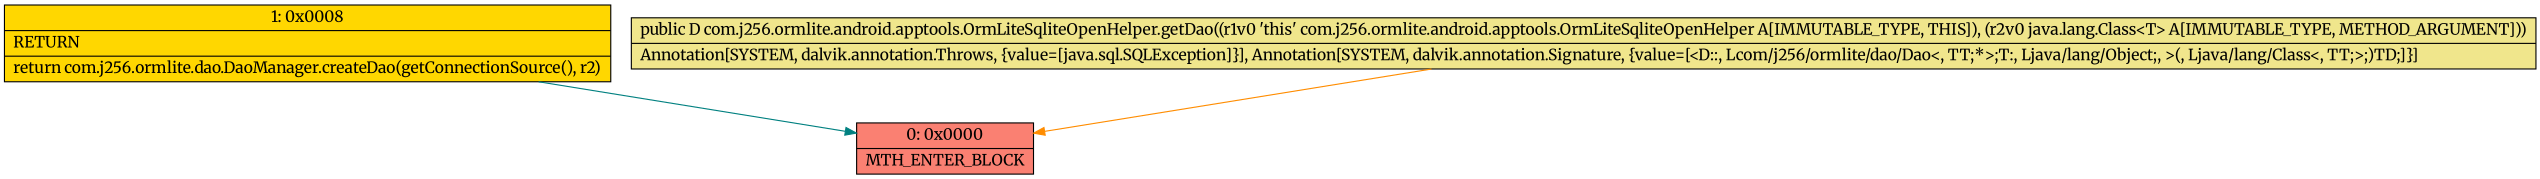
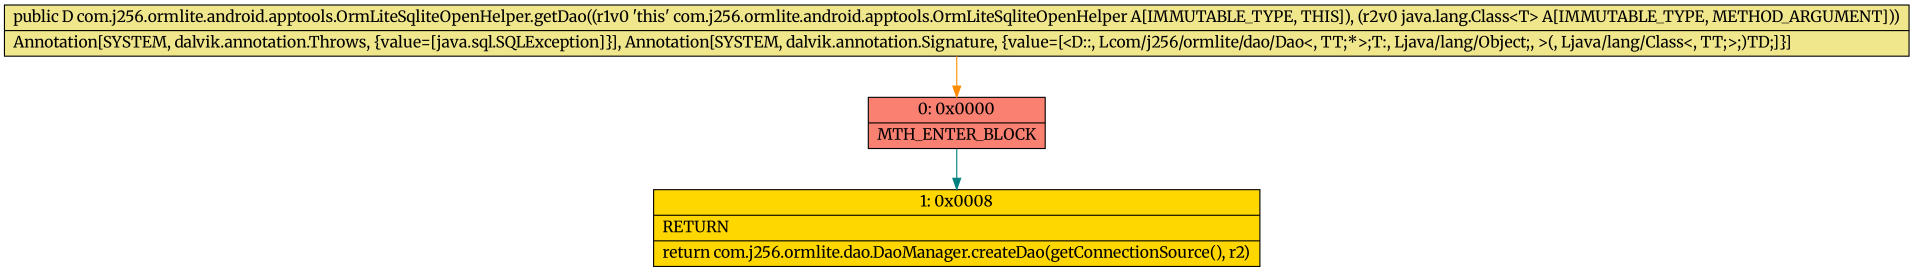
(692, 107) -> (957, 164)
